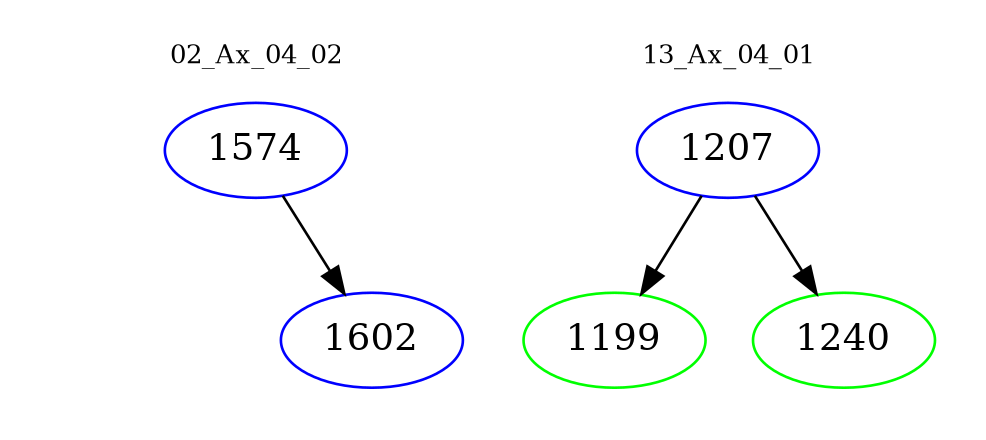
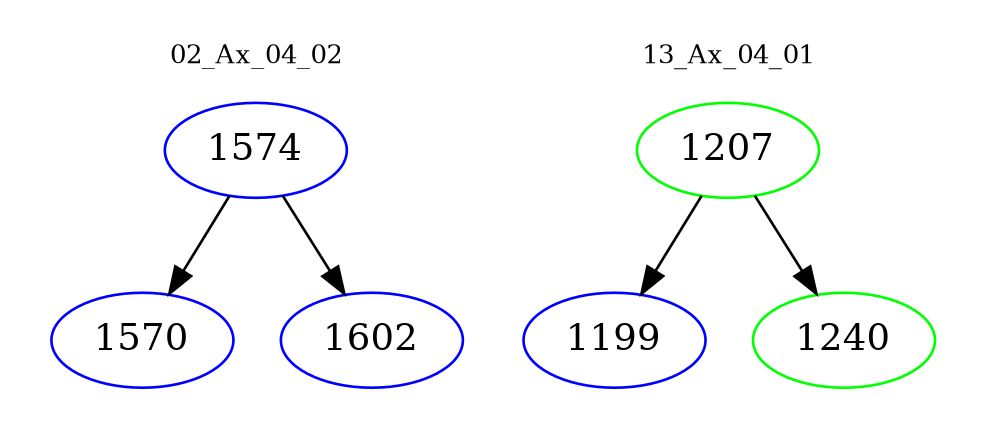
(728, 150) -> (728, 150)
none -> (142, 340)
(615, 340) -> (615, 340)
